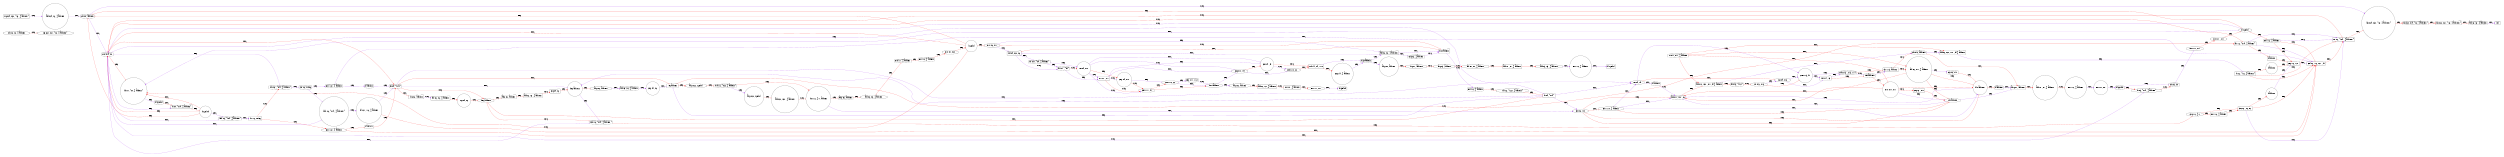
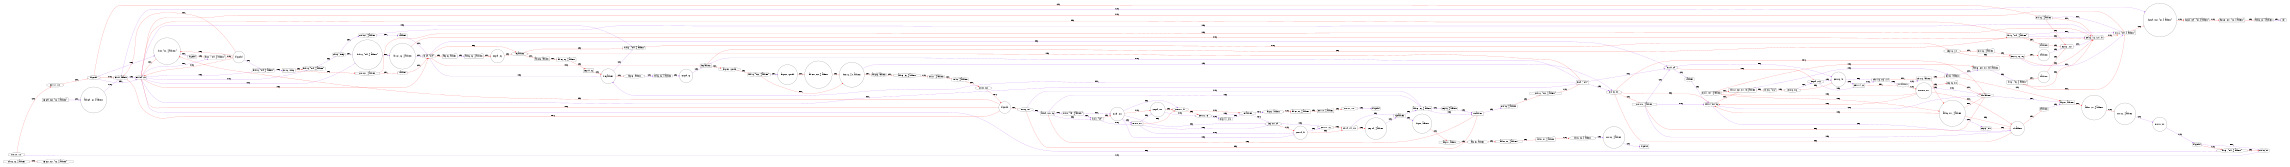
(2184, 67) -> (1142, 156)
